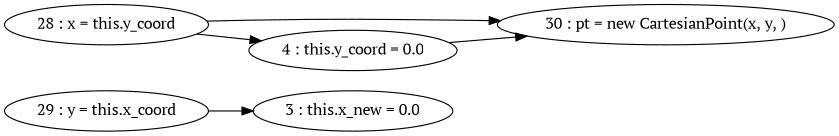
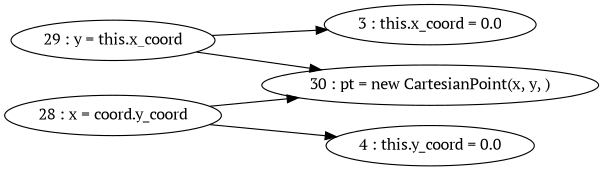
(106, 25) -> (113, 115)
(482, 40) -> (253, 60)
(353, 111) -> (430, 25)
